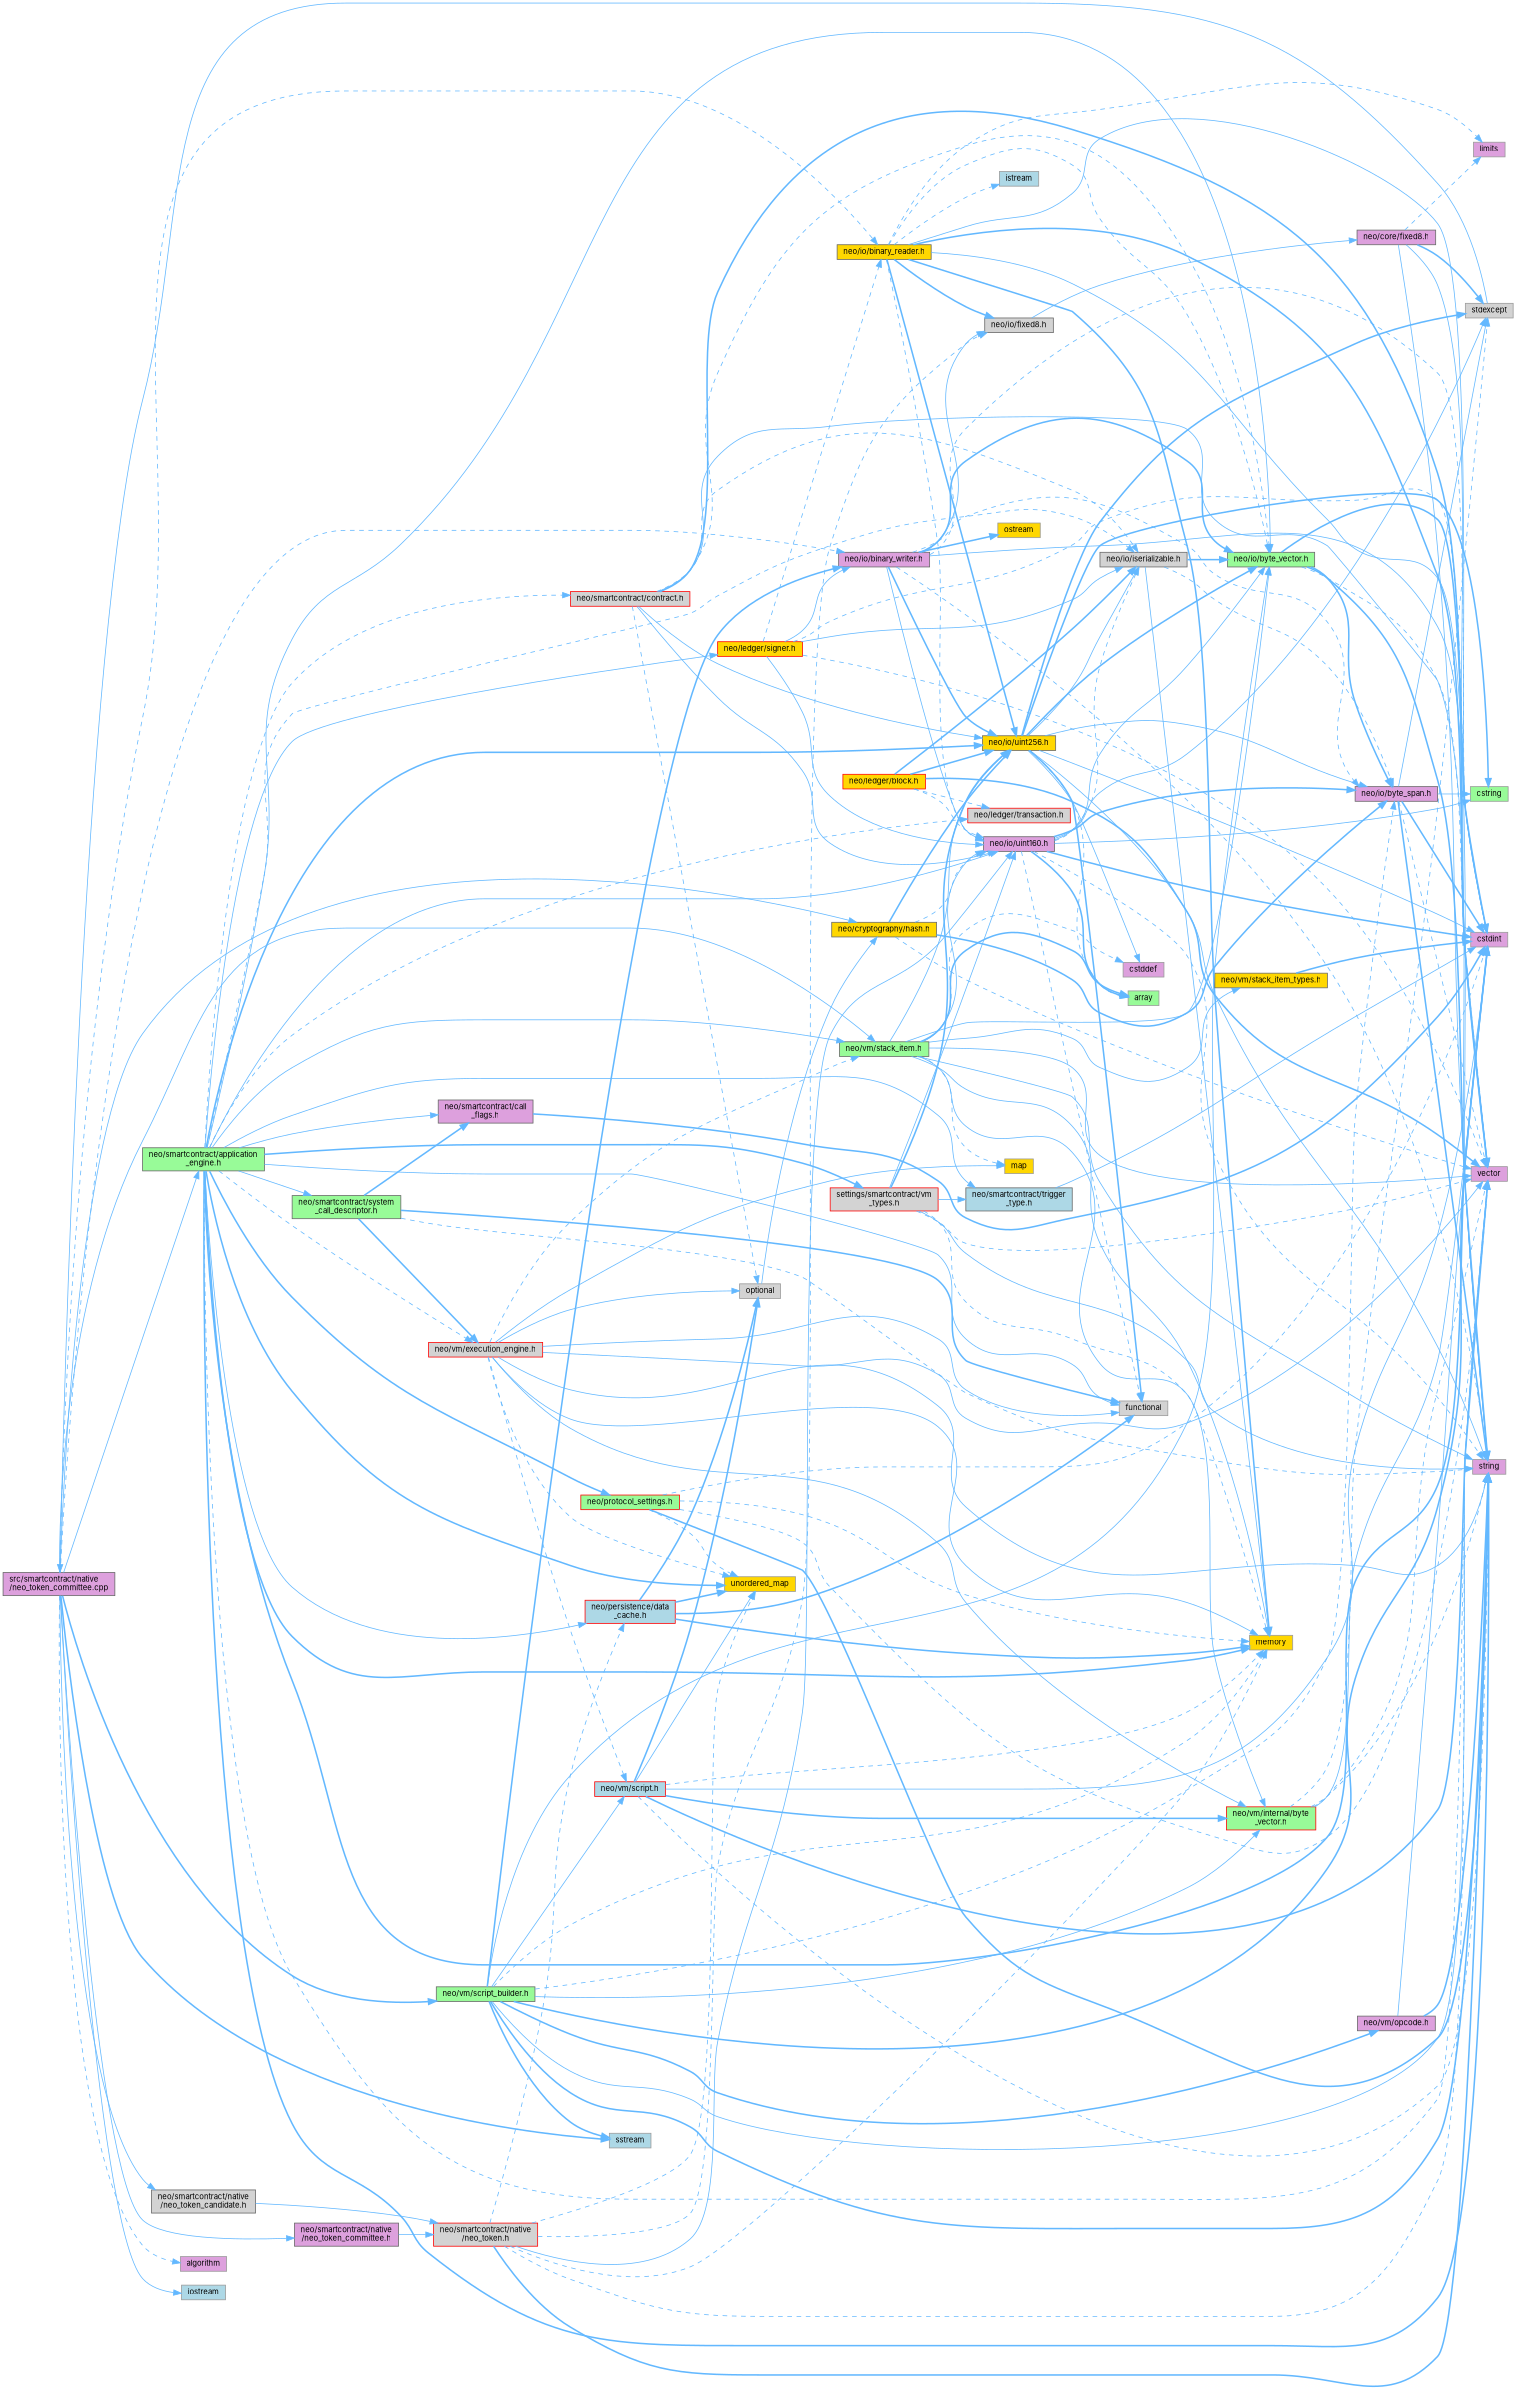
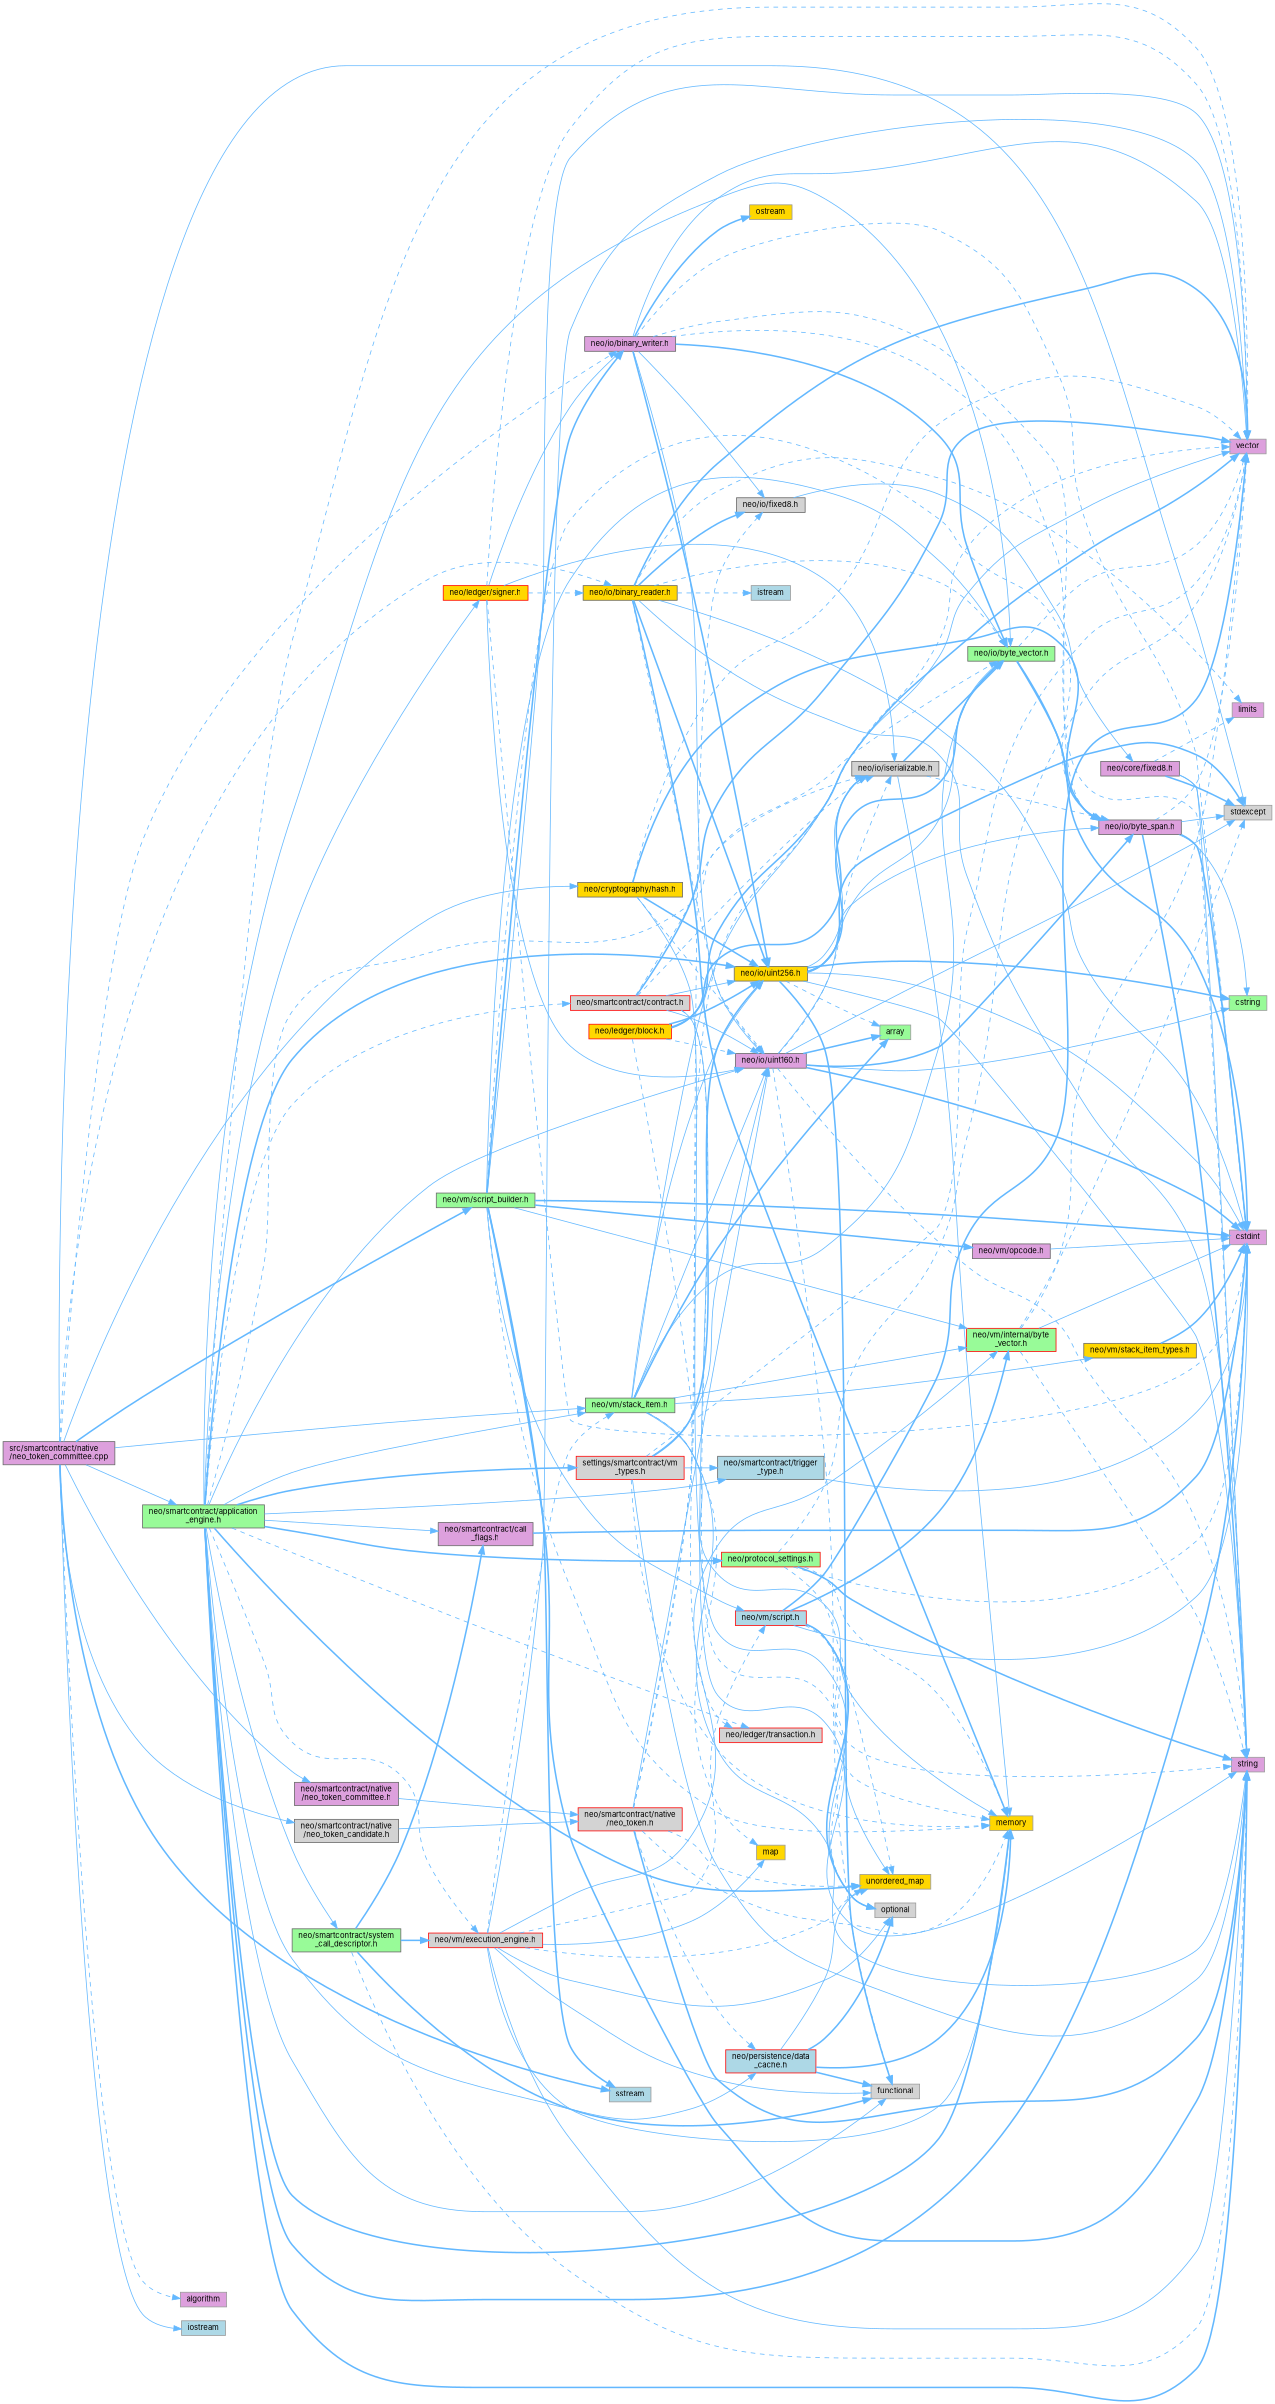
(199, 103) -> (307, 87)
(1446, 824) -> none
(1144, 970) -> none
(797, 1106) -> (725, 1640)
(693, 1598) -> (829, 1966)
(1474, 1754) -> none
